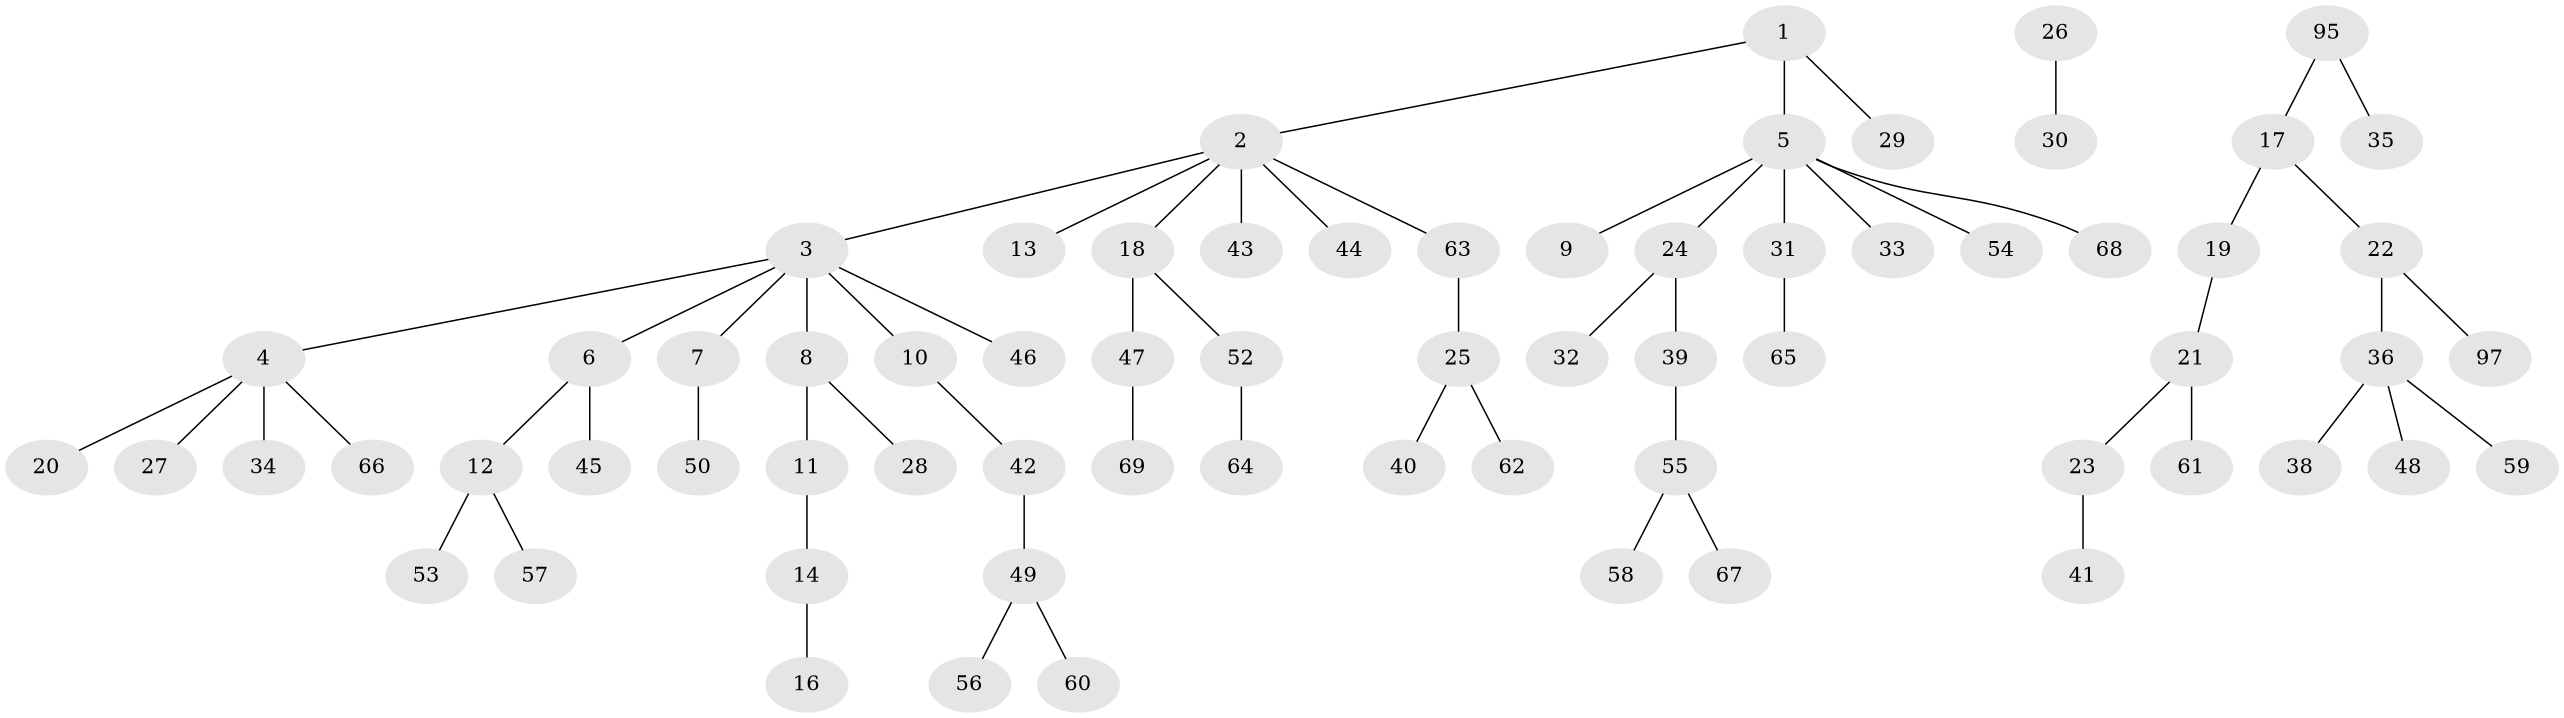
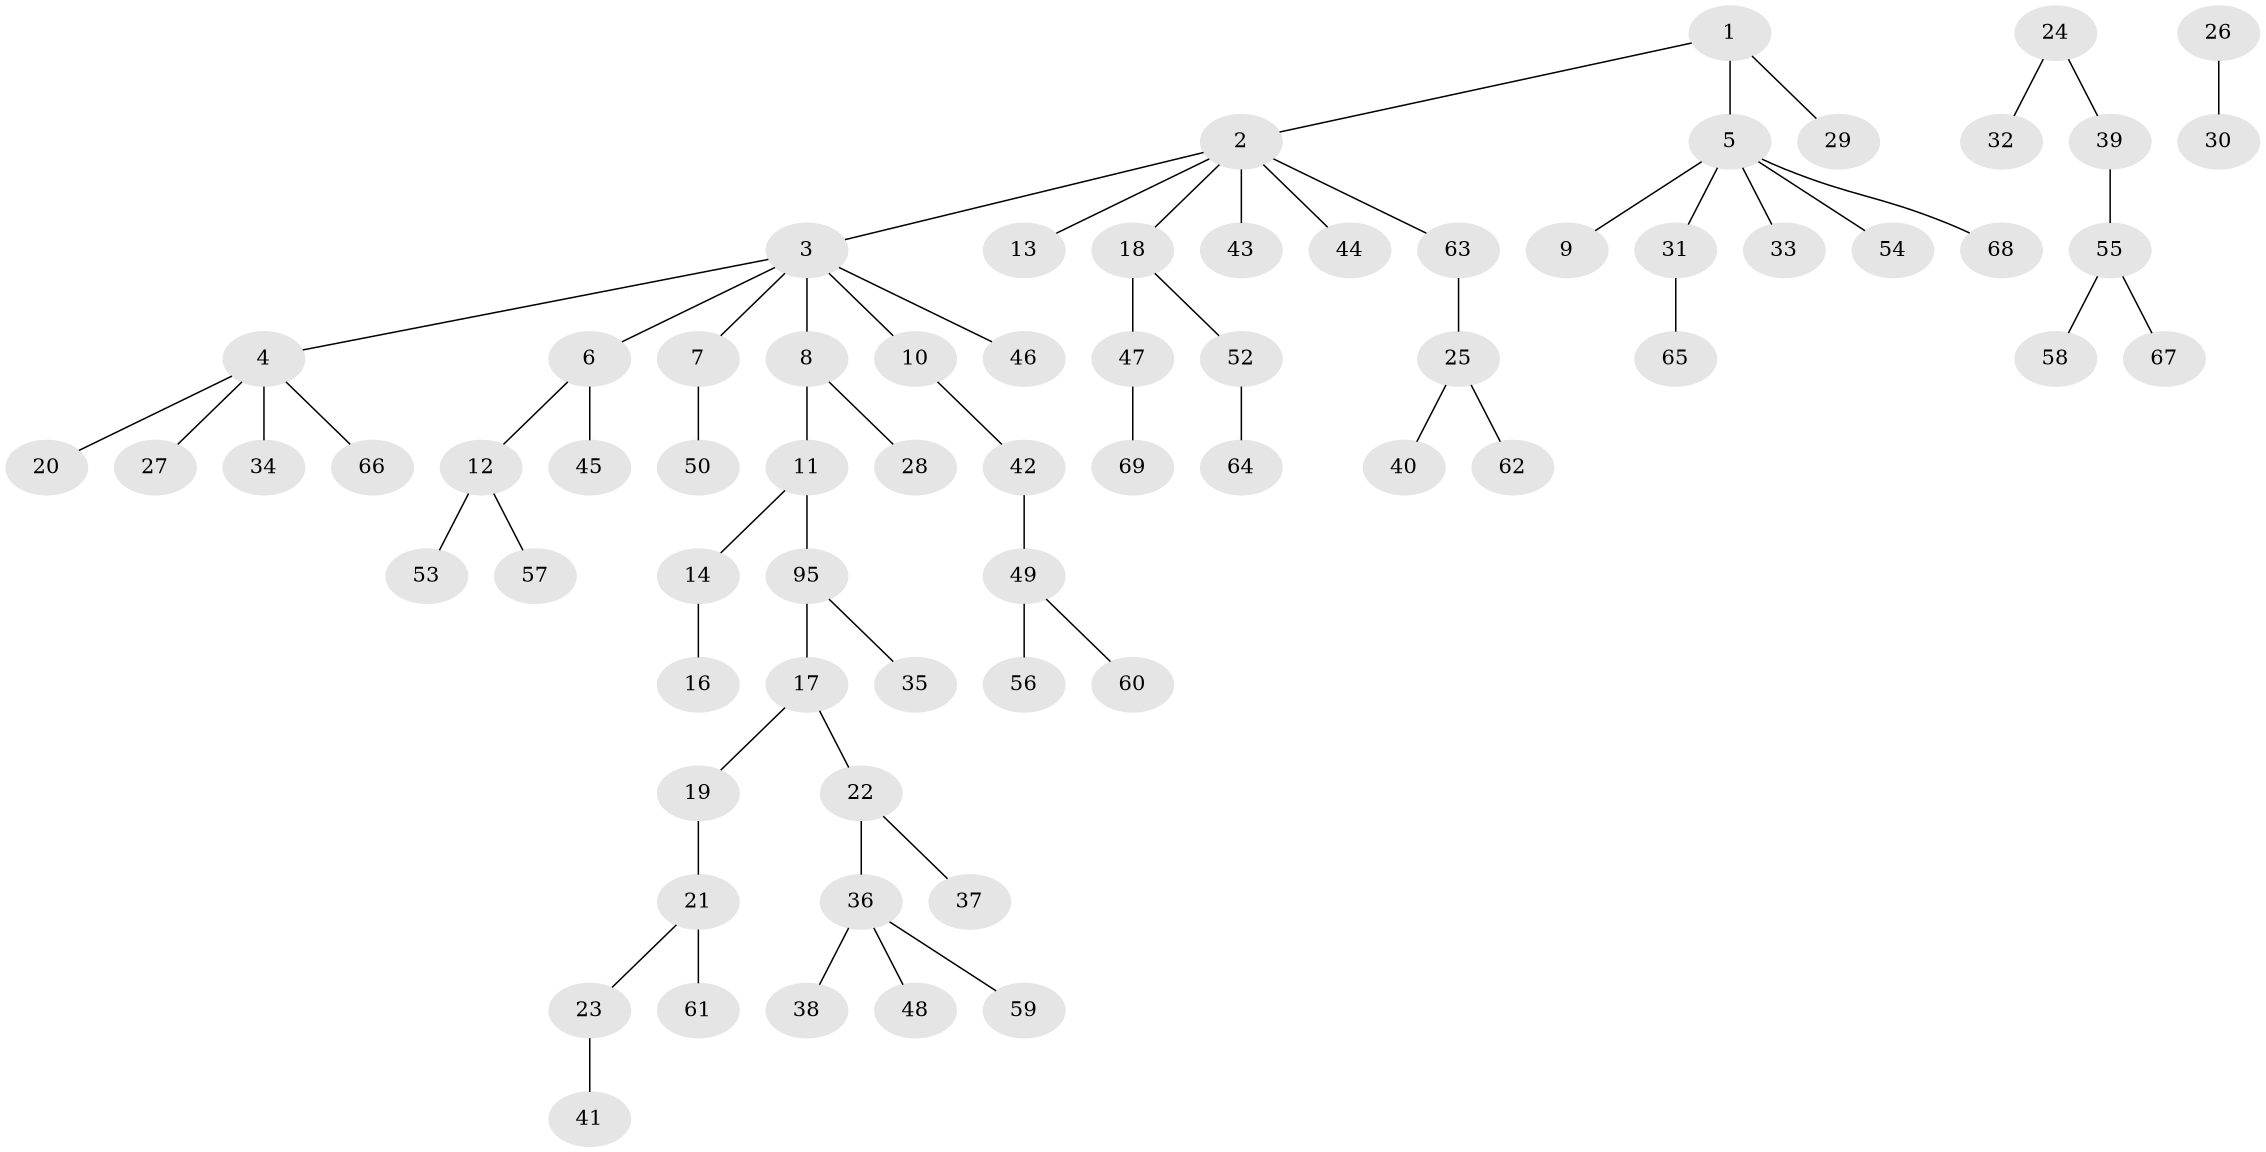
(1730, 196) -> none
(2490, 359) -> (970, 902)
none -> (807, 522)
